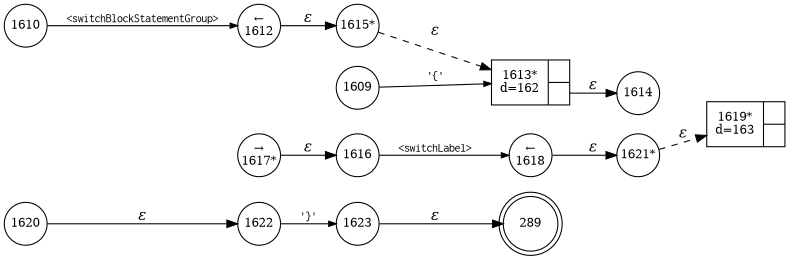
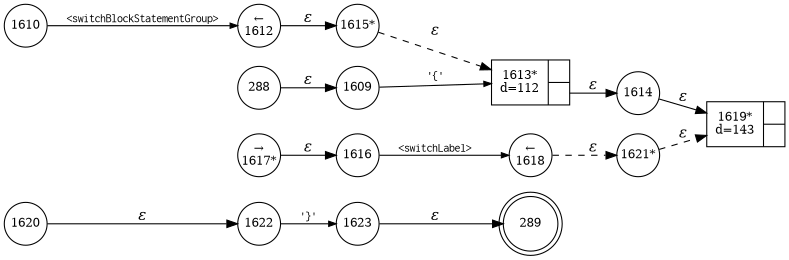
none -> (259, 88)
(520, 88) -> (520, 88)
none -> (678, 104)
(735, 130) -> (735, 130)
(579, 155) -> (579, 155)
